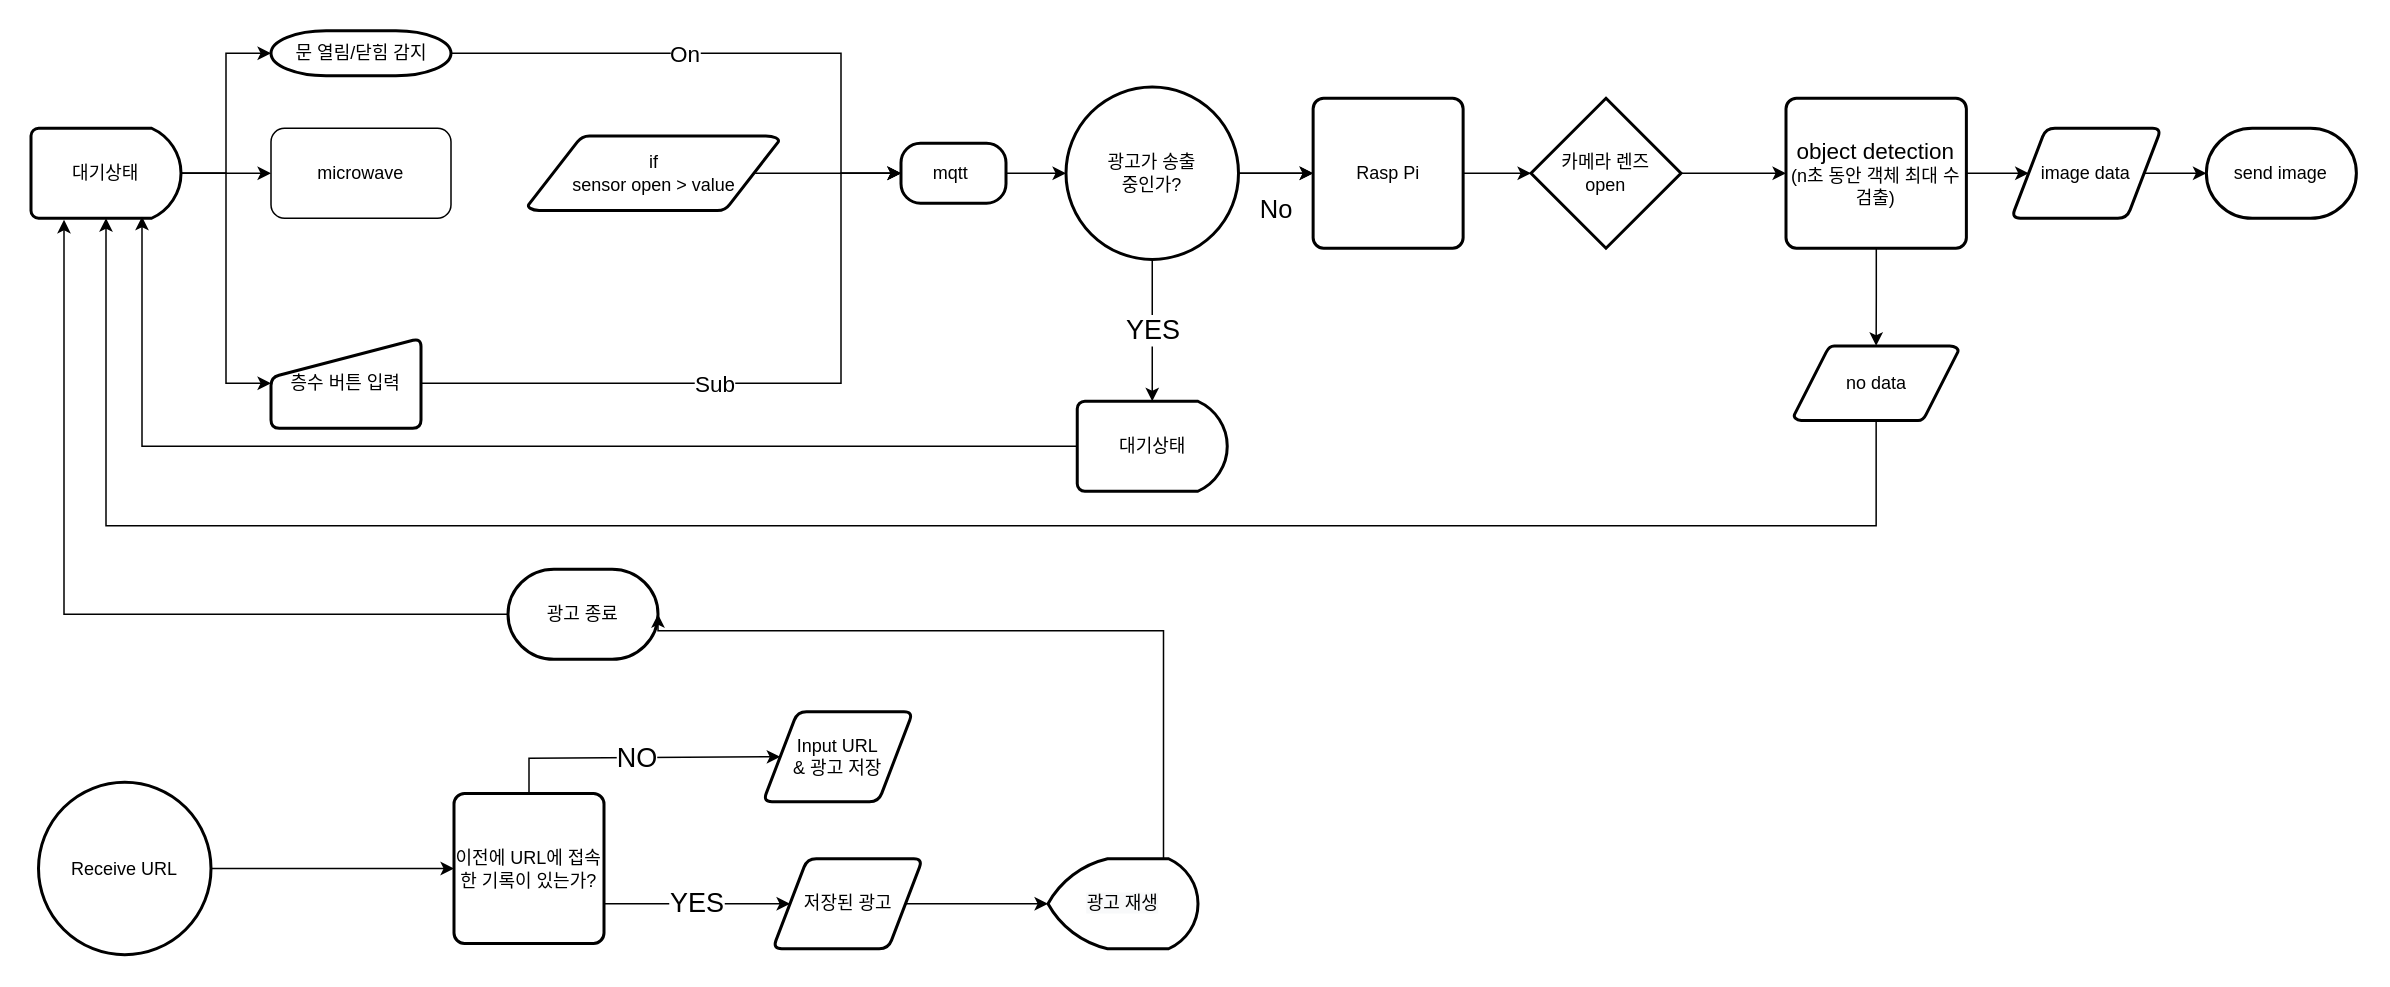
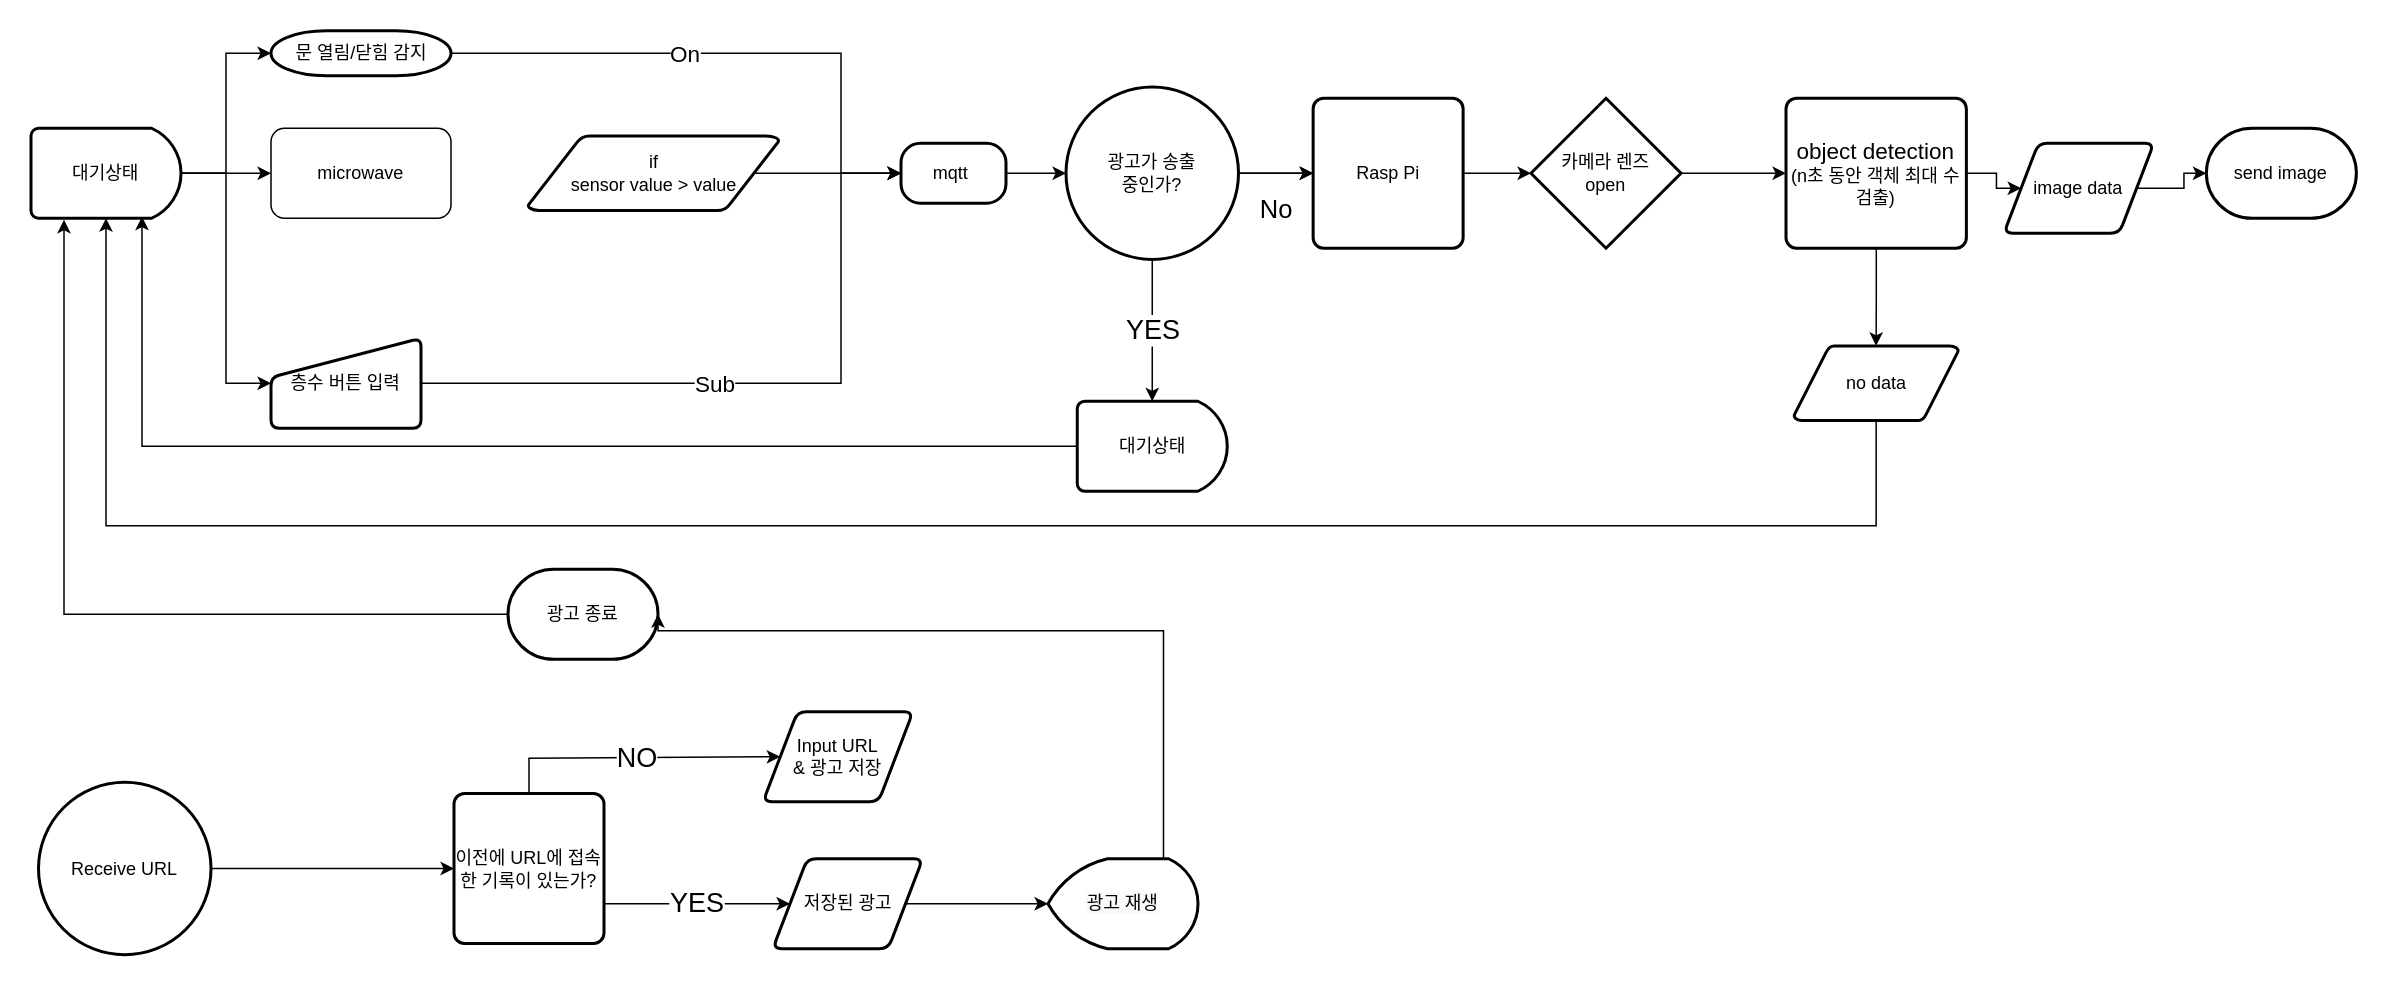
(654, 173) -> (654, 173)
(2086, 173) -> (2079, 188)
